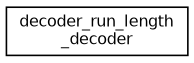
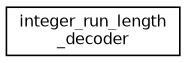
(97, 31) -> (93, 31)
